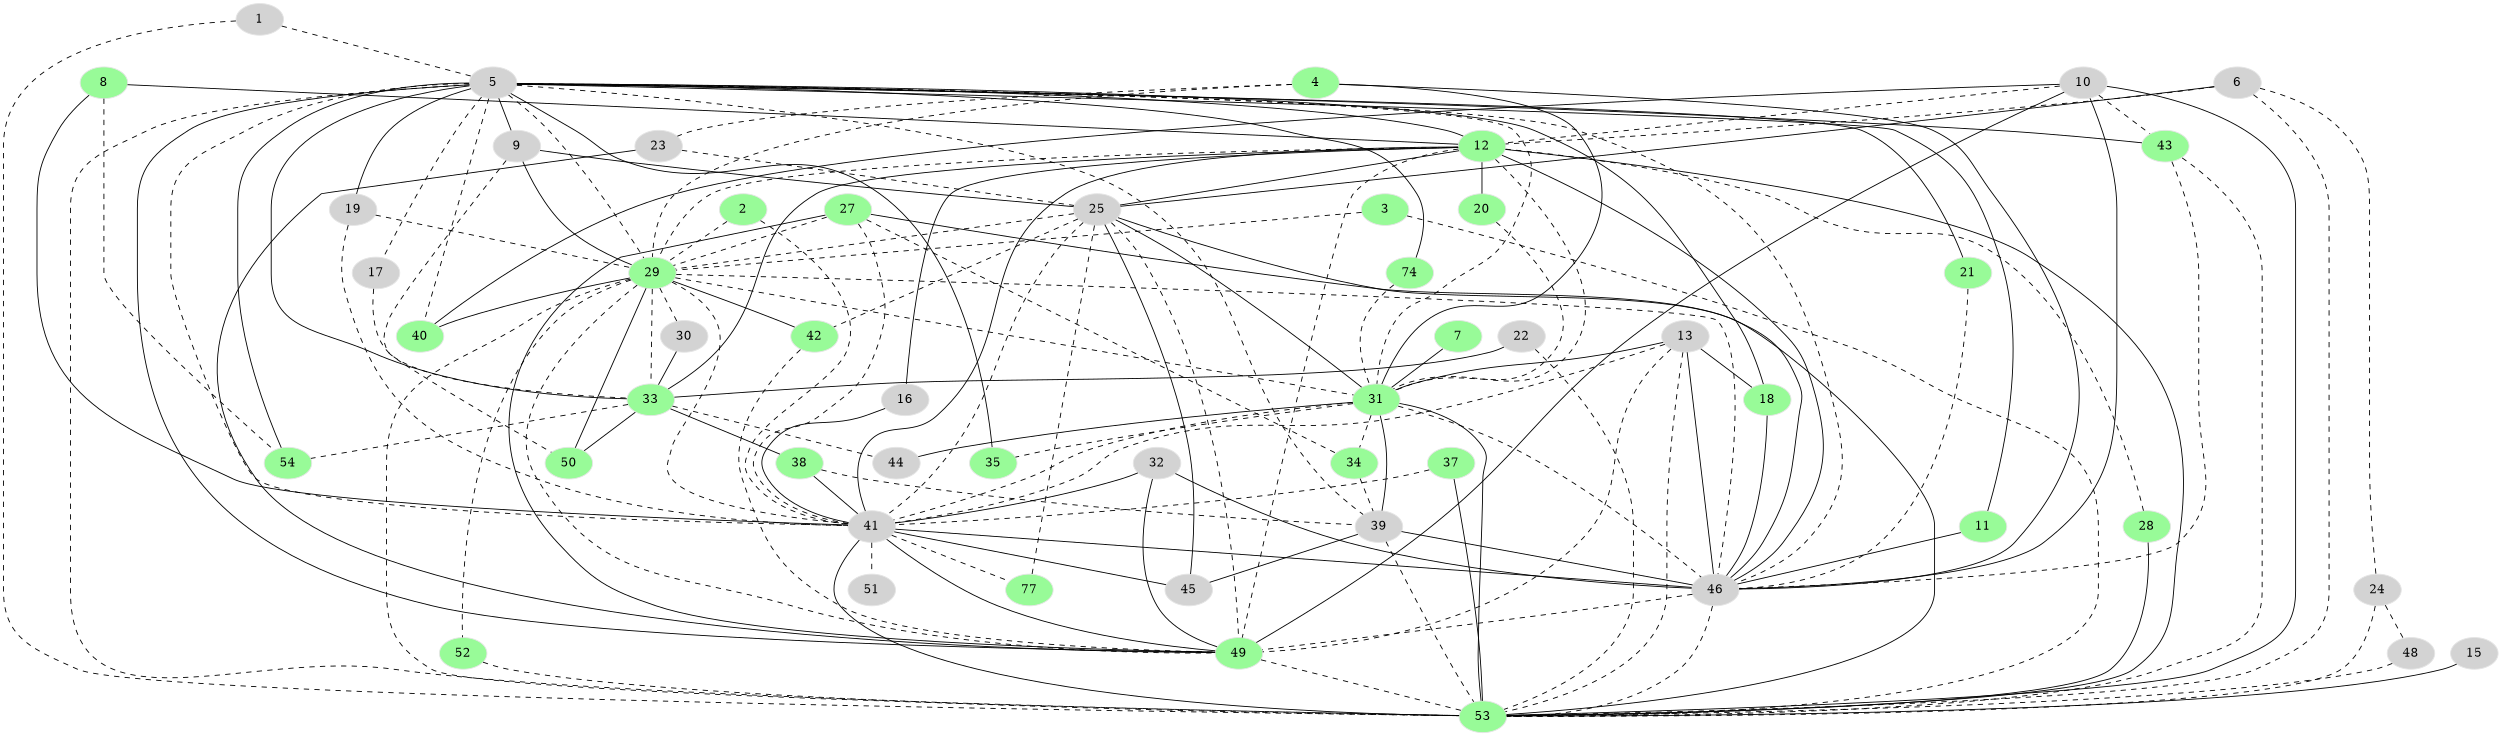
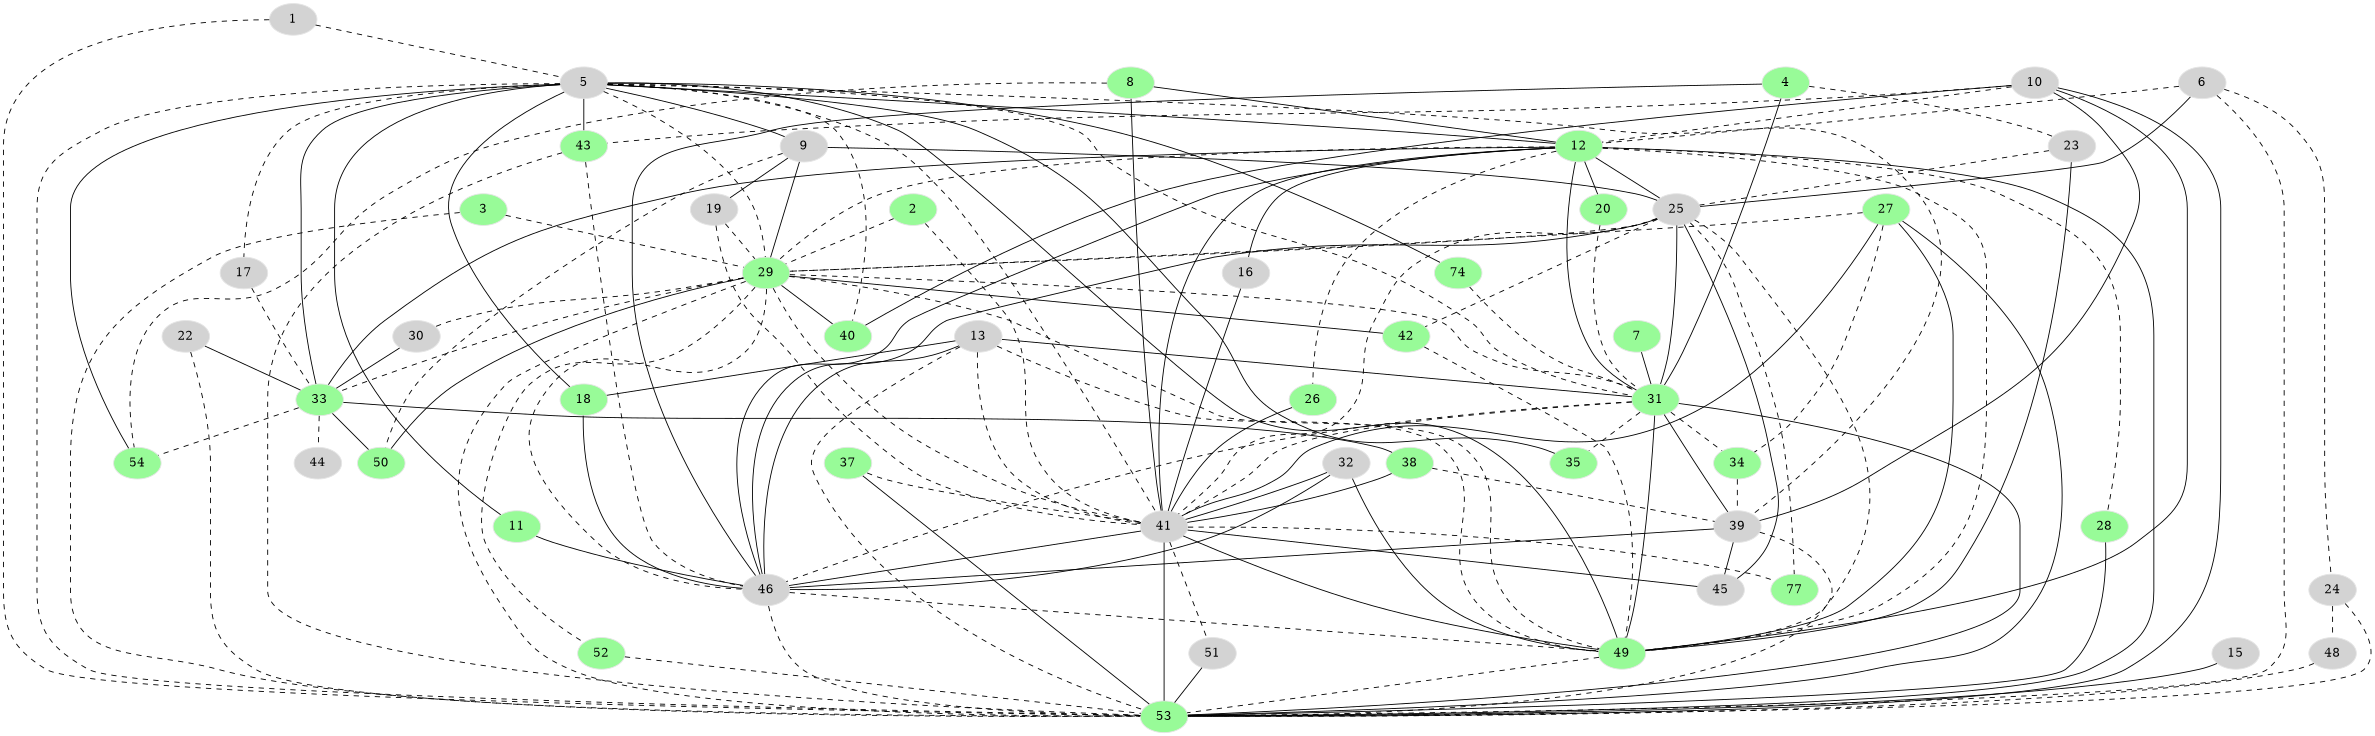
(943, 115) -> none
(1530, 122) -> none
(397, 124) -> (763, 175)
(1968, 273) -> none
(1579, 336) -> (1570, 288)
none -> (1313, 400)
(825, 411) -> (1562, 441)
(1135, 423) -> (1645, 527)
(2097, 483) -> (2057, 348)
none -> (1188, 685)
